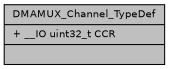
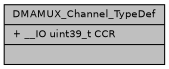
(64, 34) -> (64, 34)
